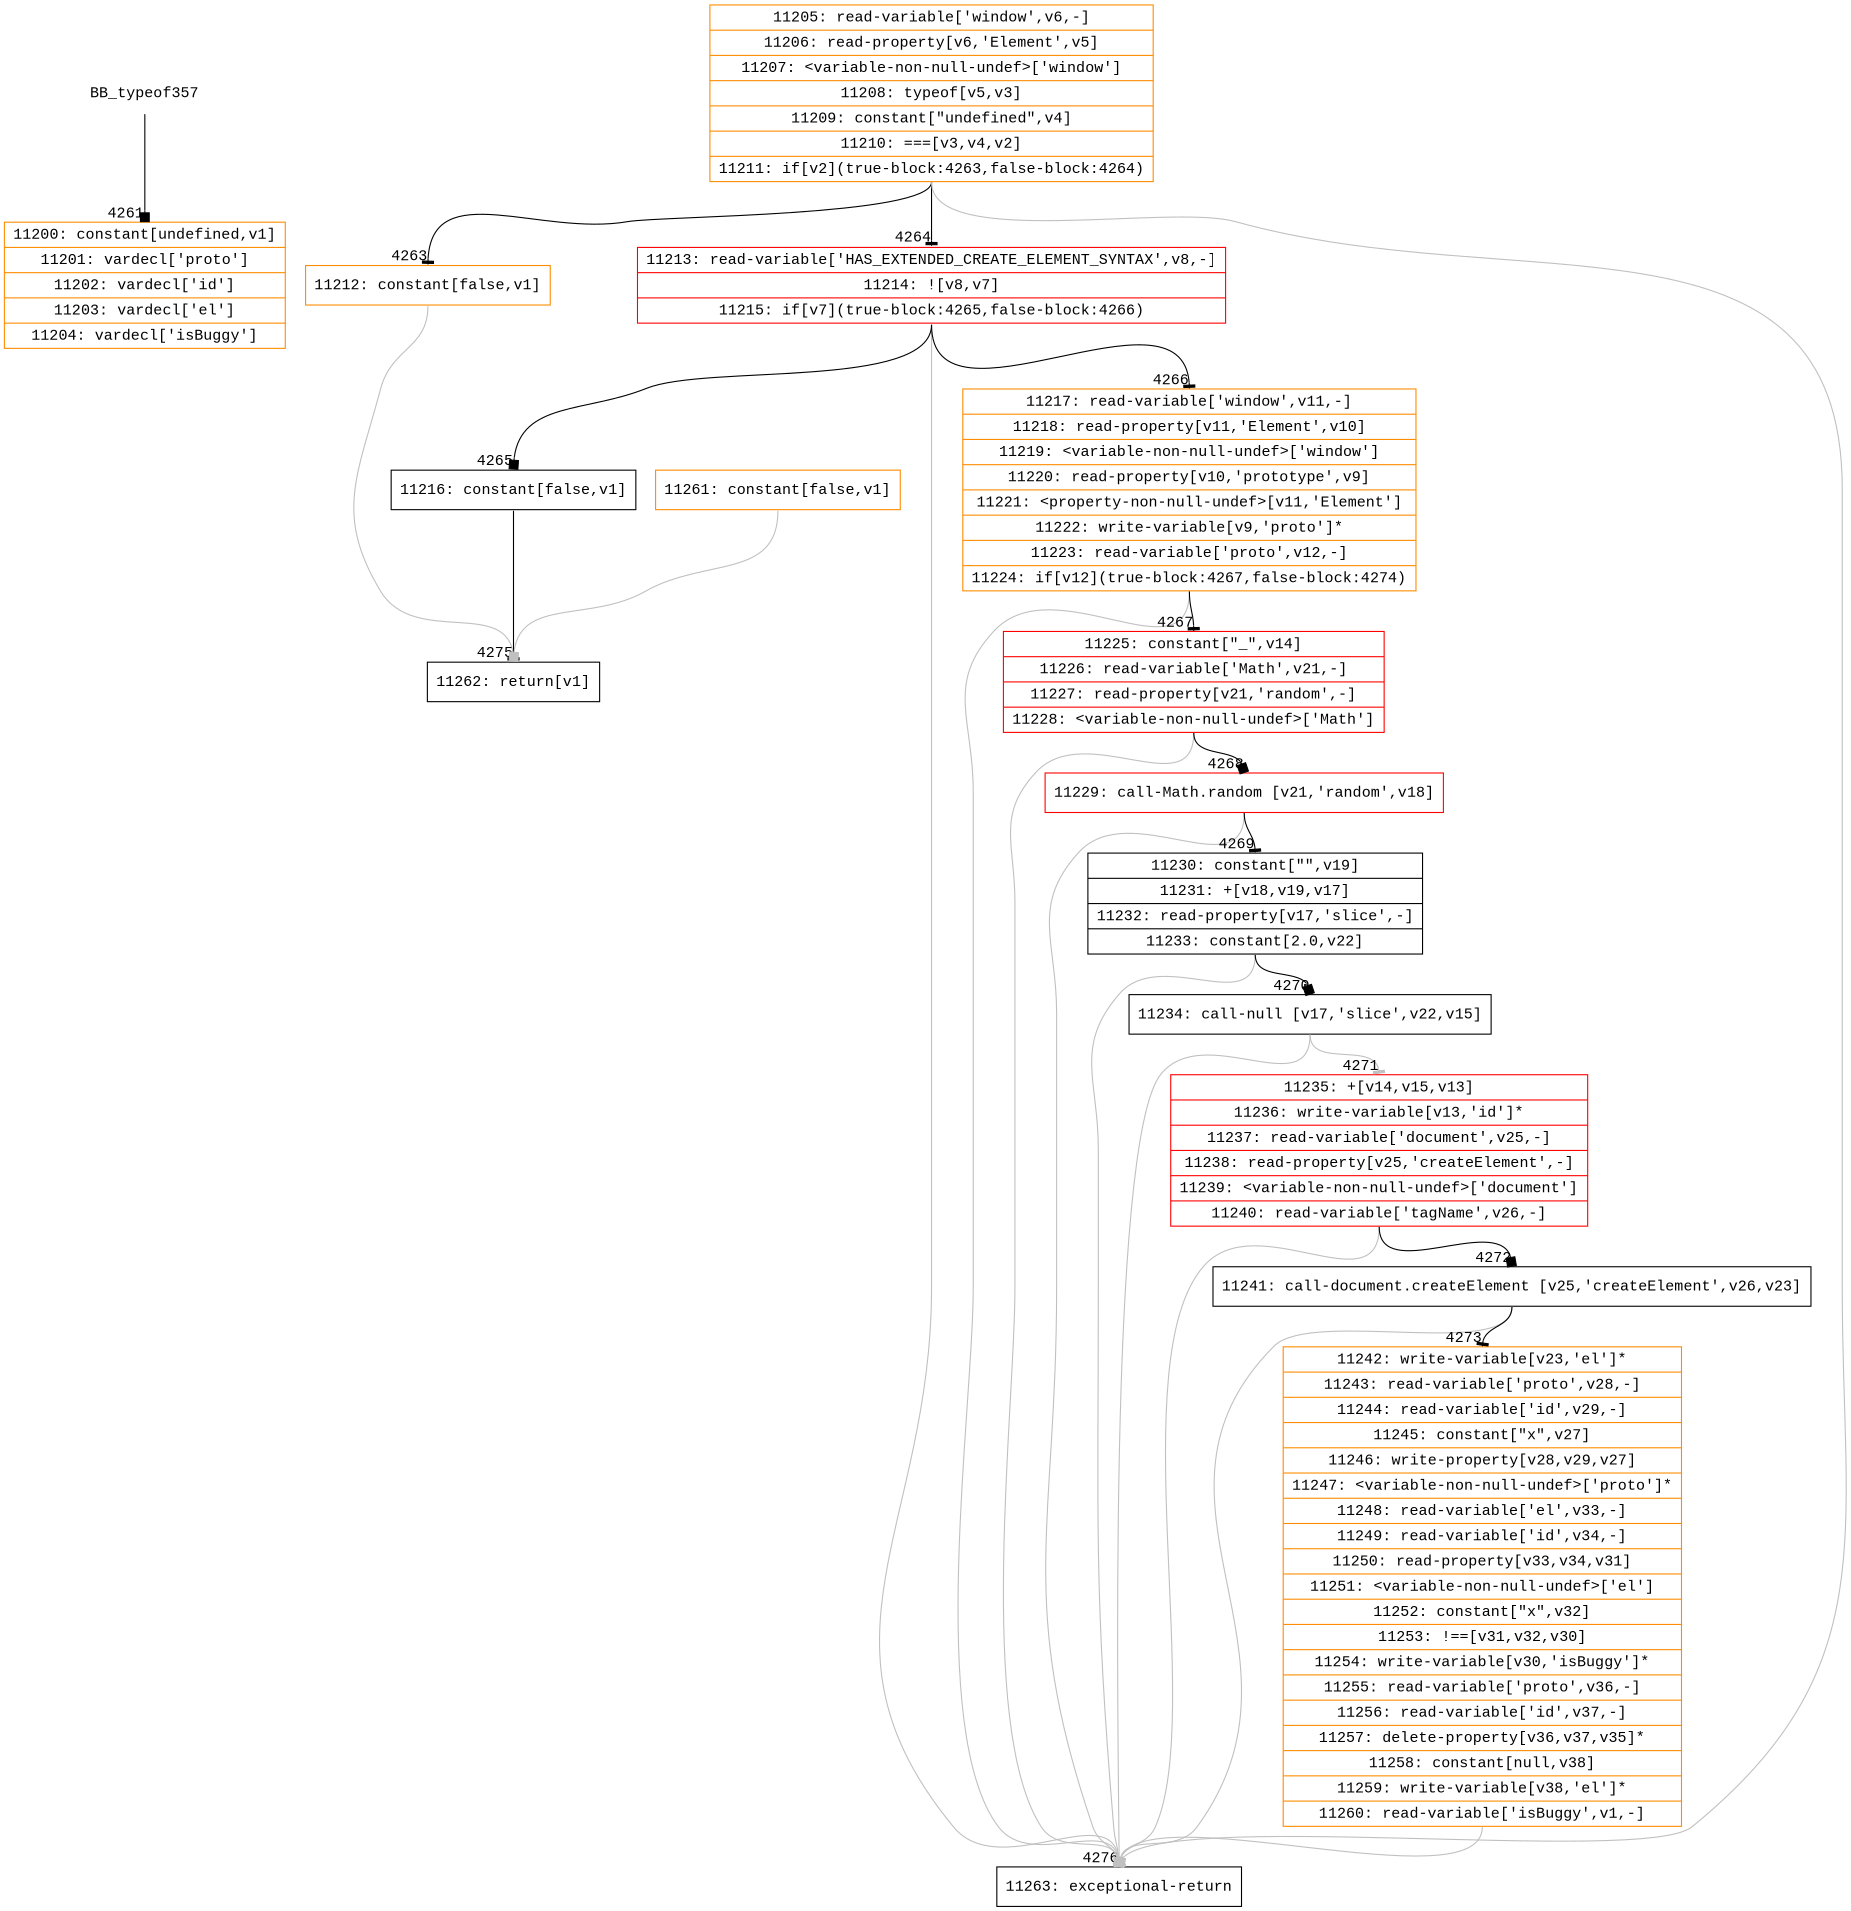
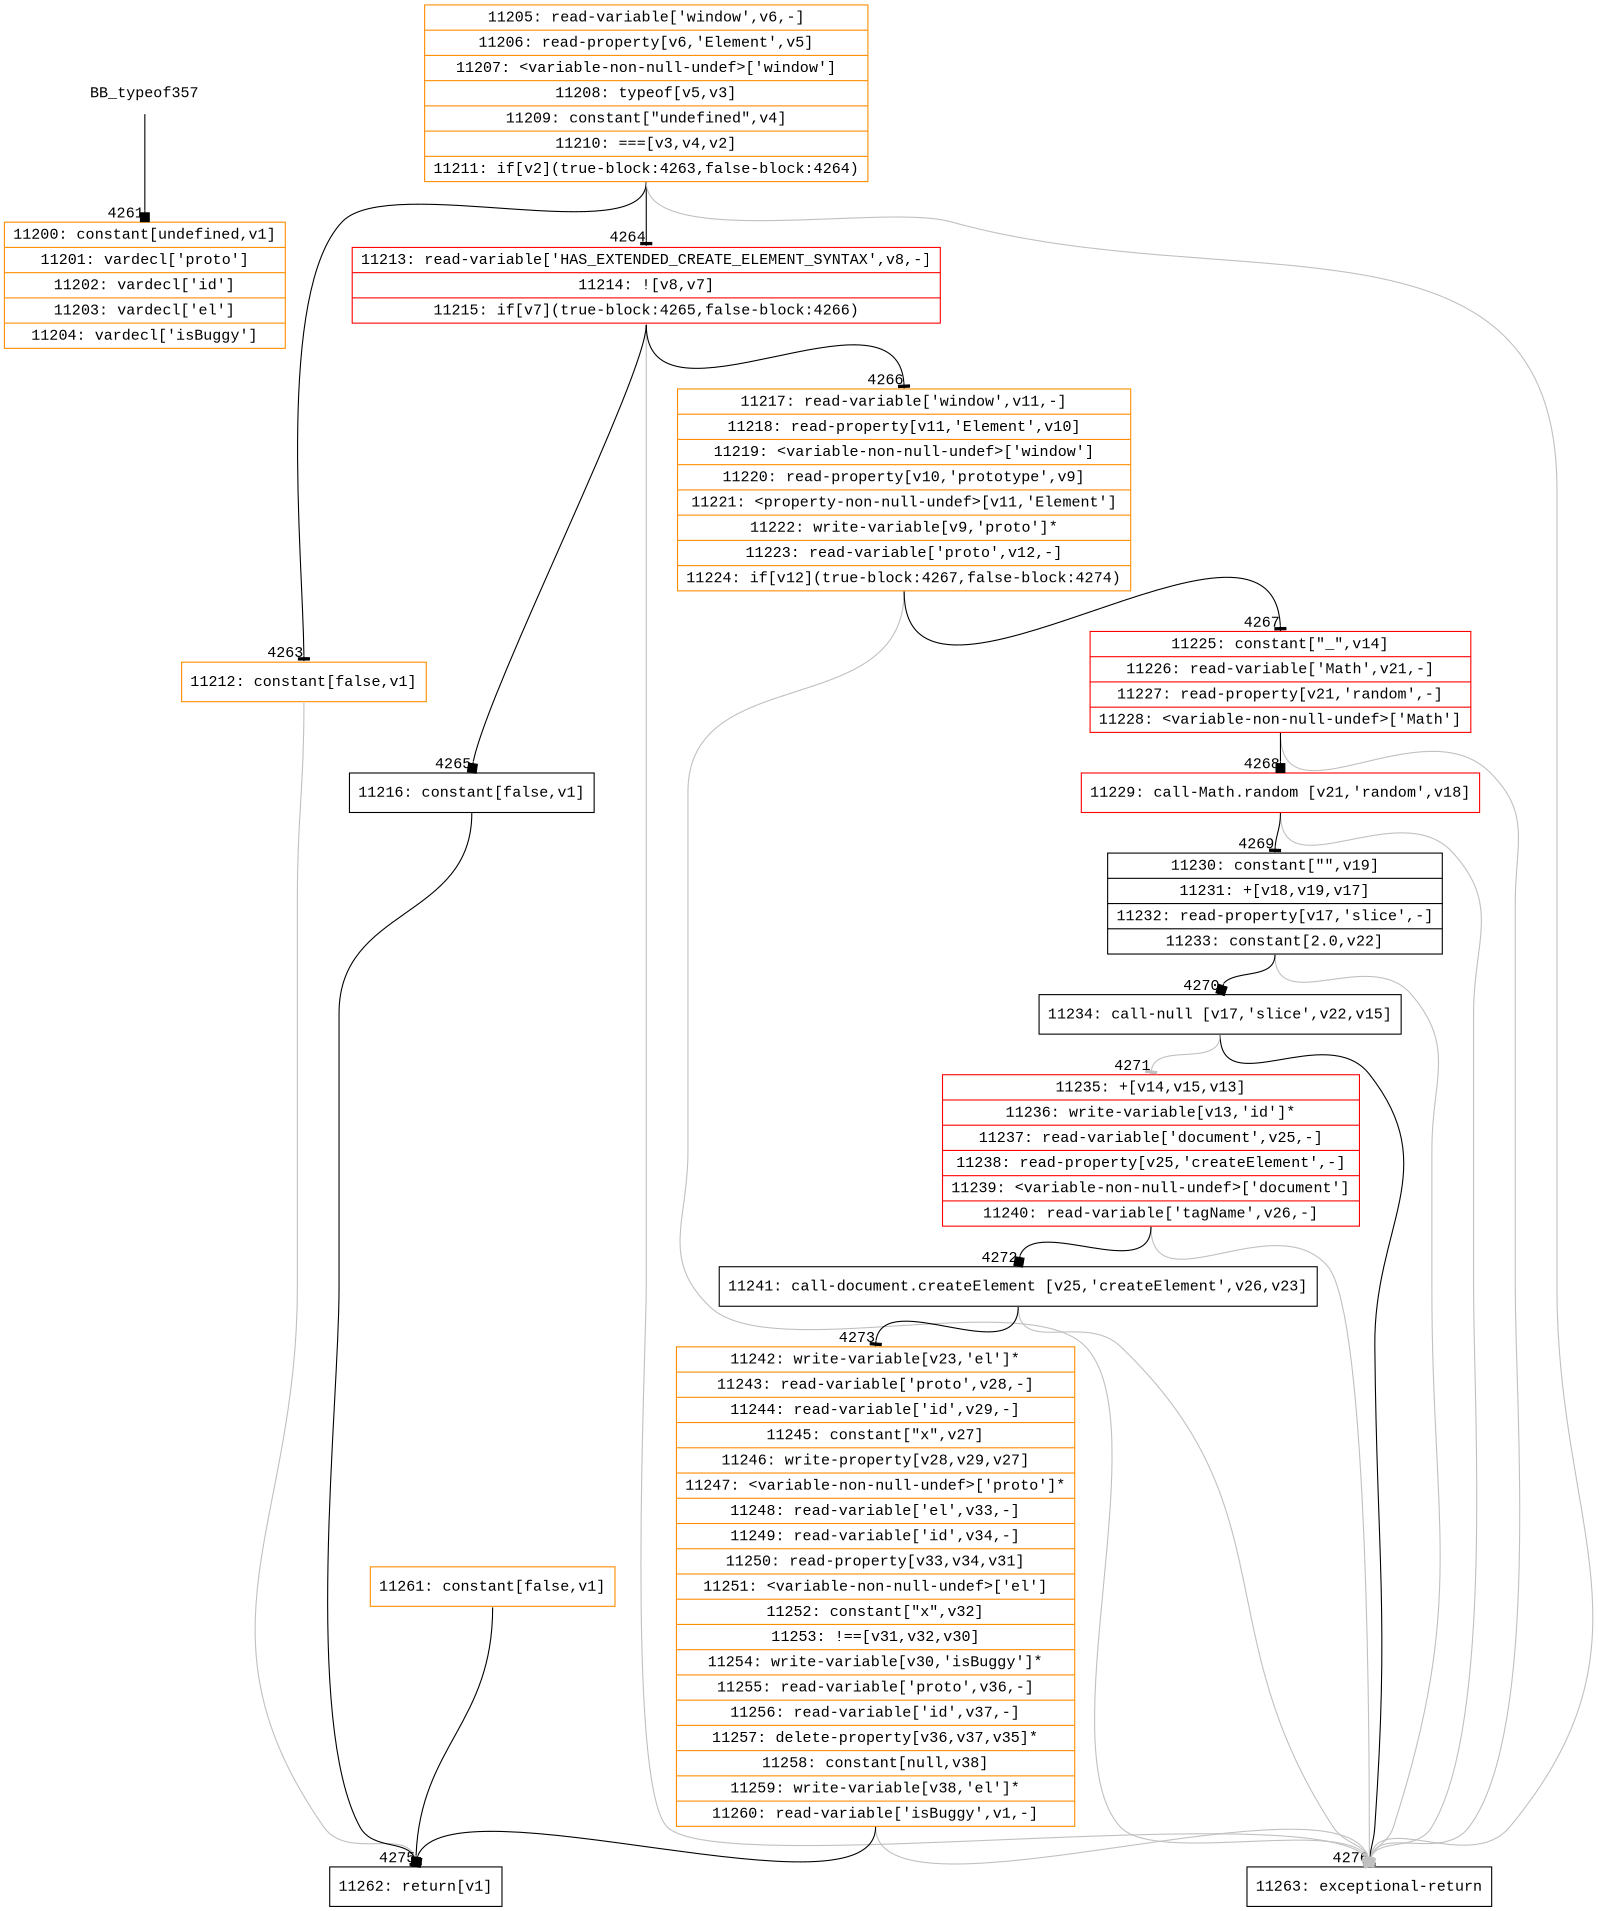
(653, 588) -> (457, 1732)
(1122, 1379) -> (1375, 1376)
none -> (651, 1847)
